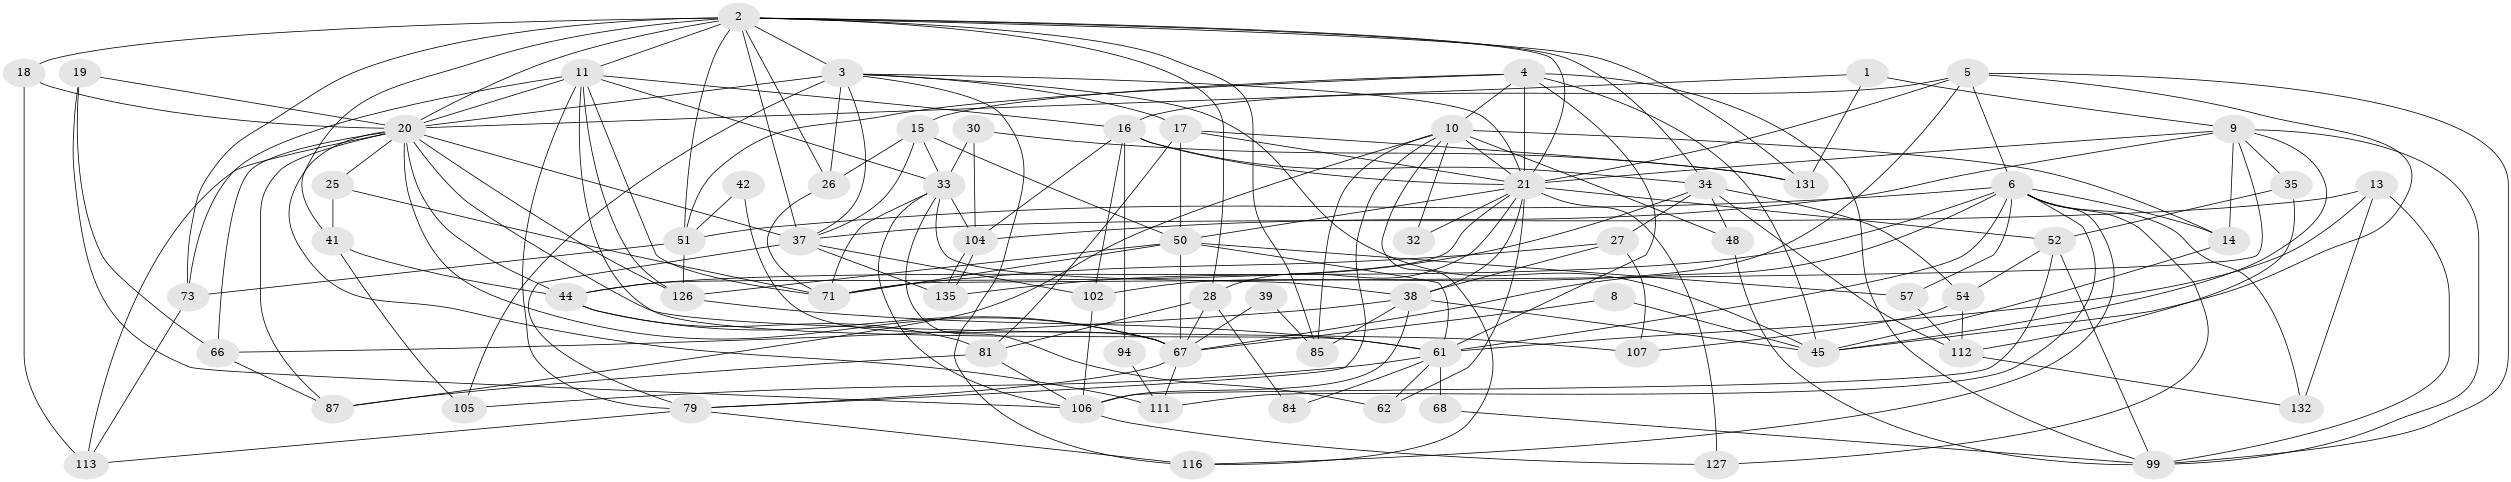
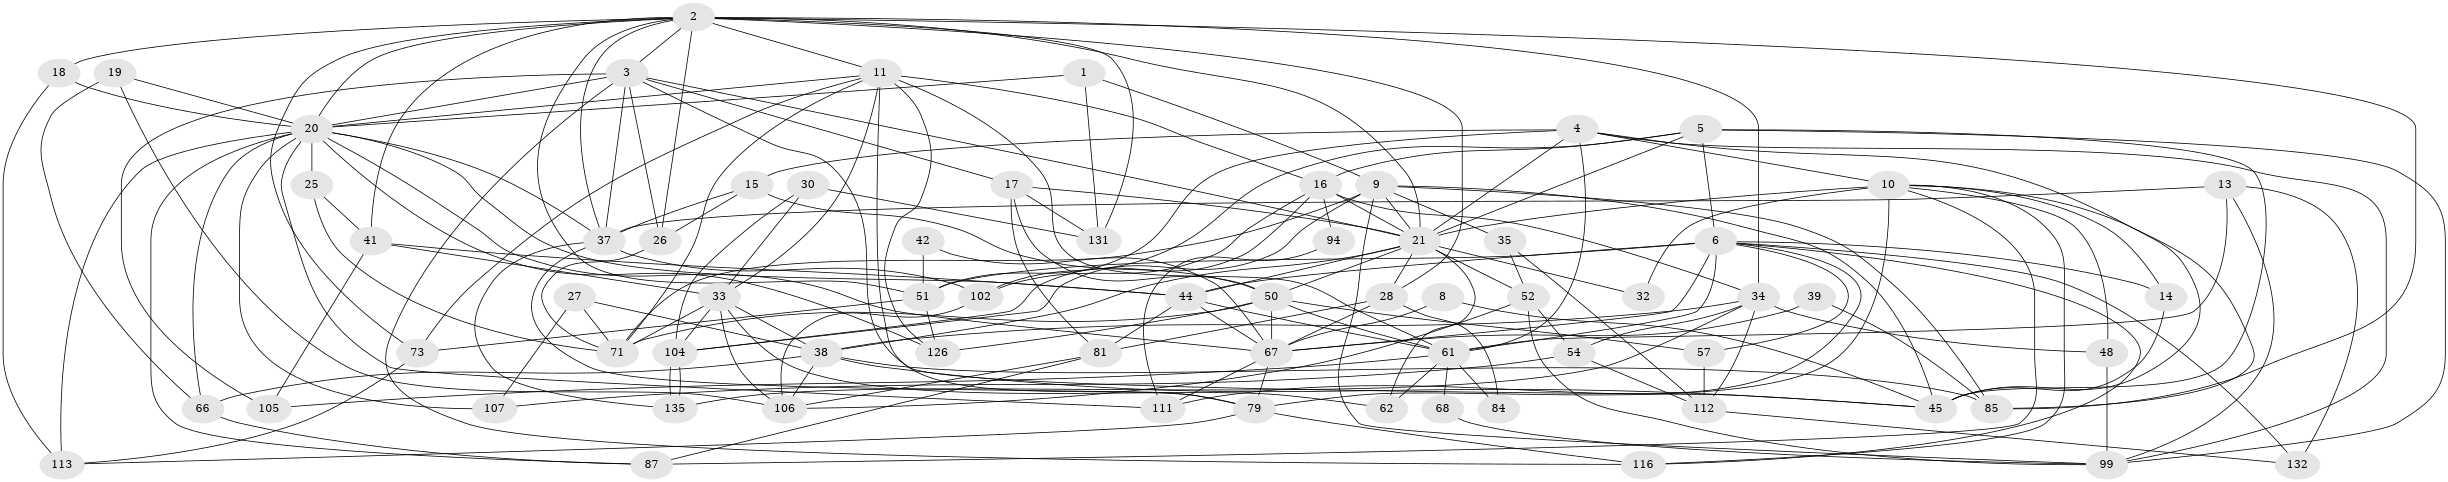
(931, 157) -> (491, 261)
(2231, 185) -> (1743, 215)
(1662, 213) -> (1200, 325)
(1152, 326) -> (1356, 334)
(1717, 465) -> none
